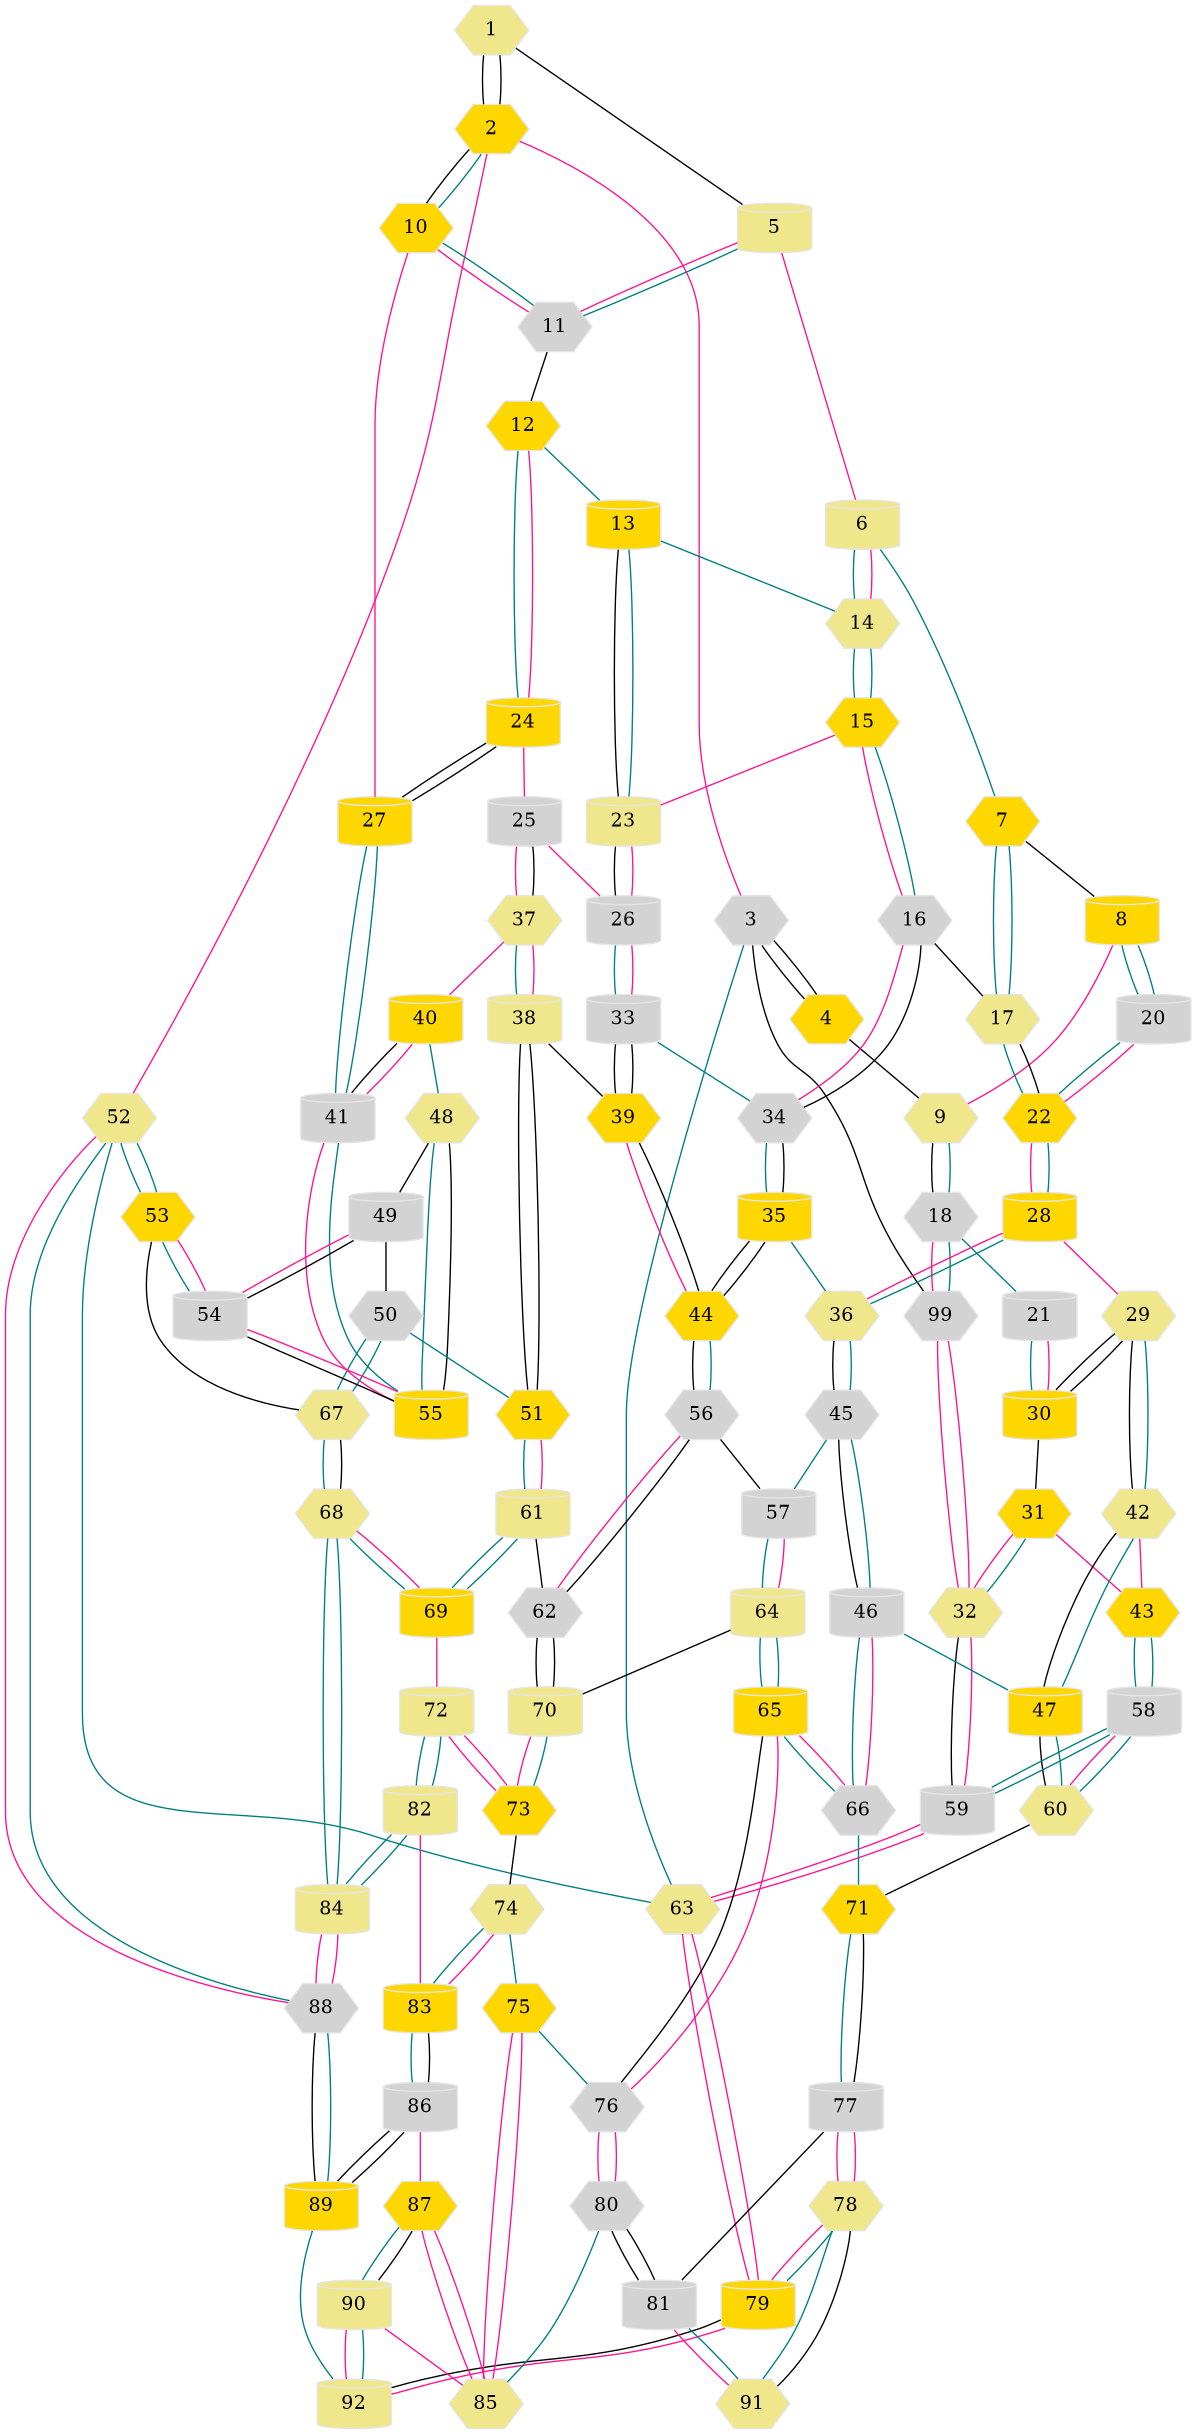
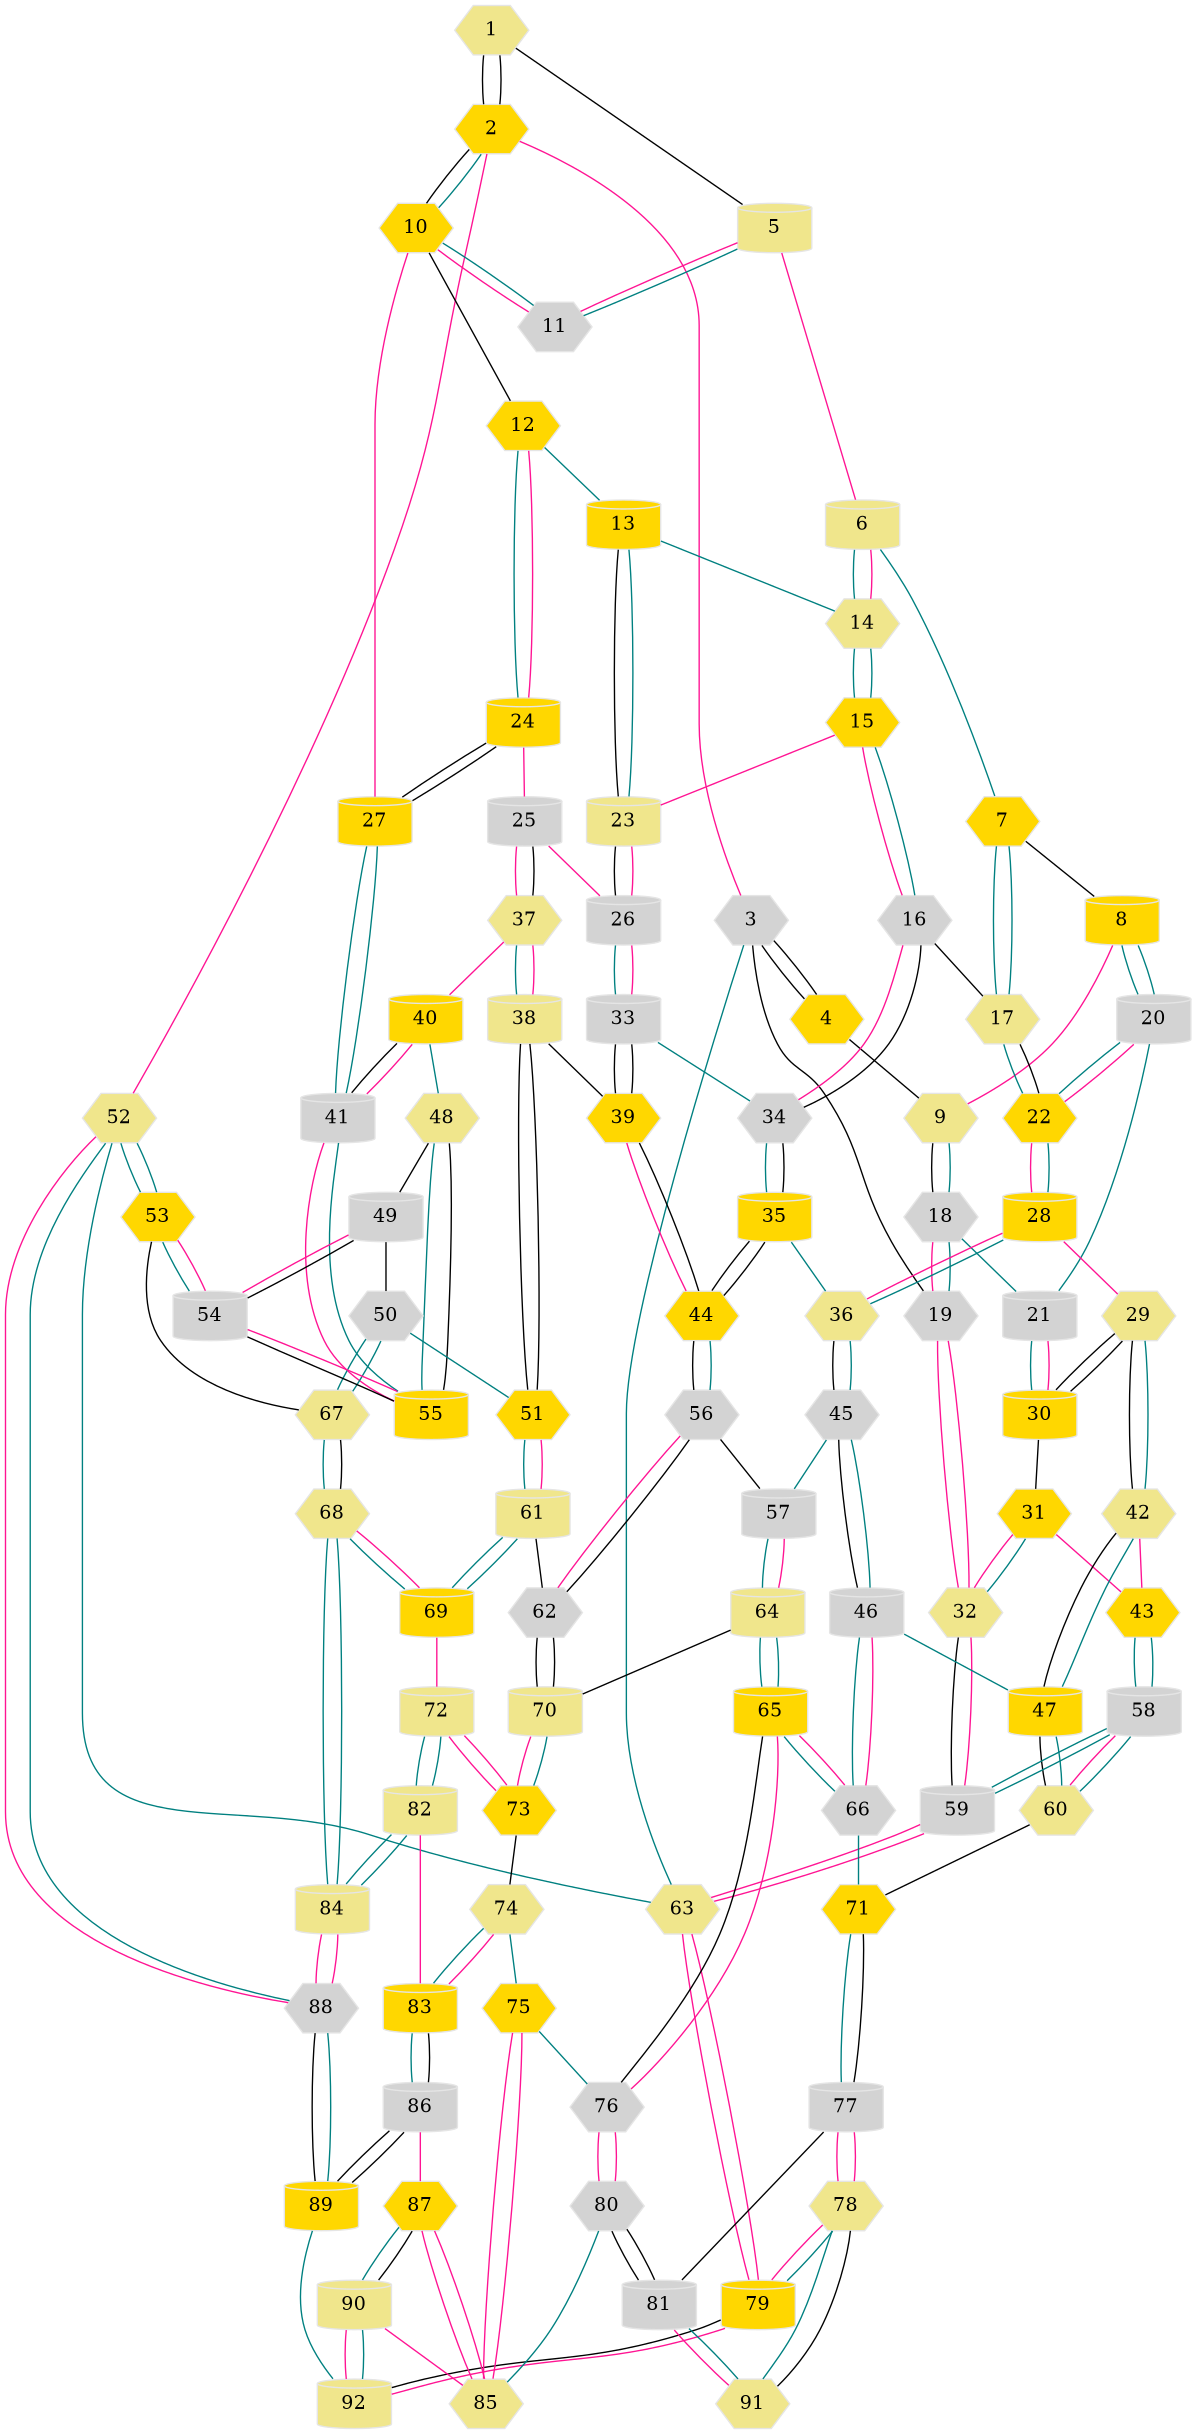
(539, 377) -> (470, 327)
none -> (1116, 1172)
(941, 1316) -> (941, 1316)
